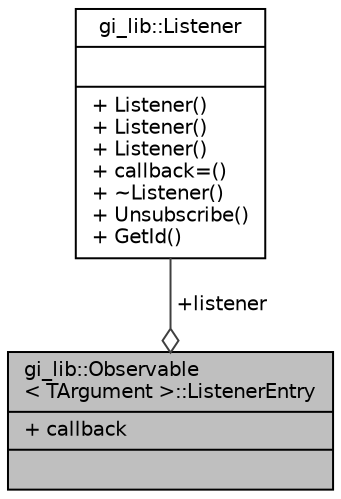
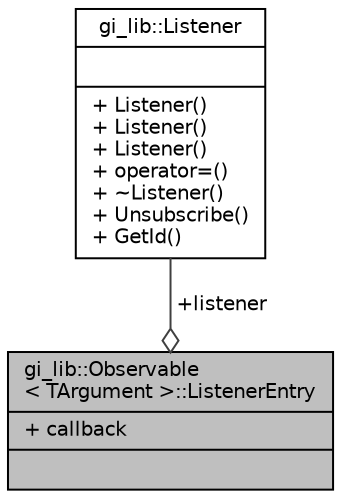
(160, 172) -> (161, 172)
